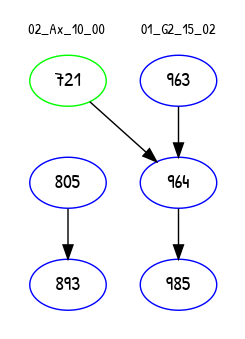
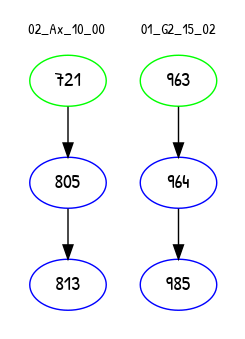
(178, 81) -> (178, 81)
(108, 118) -> (68, 125)
(68, 285) -> (68, 285)
